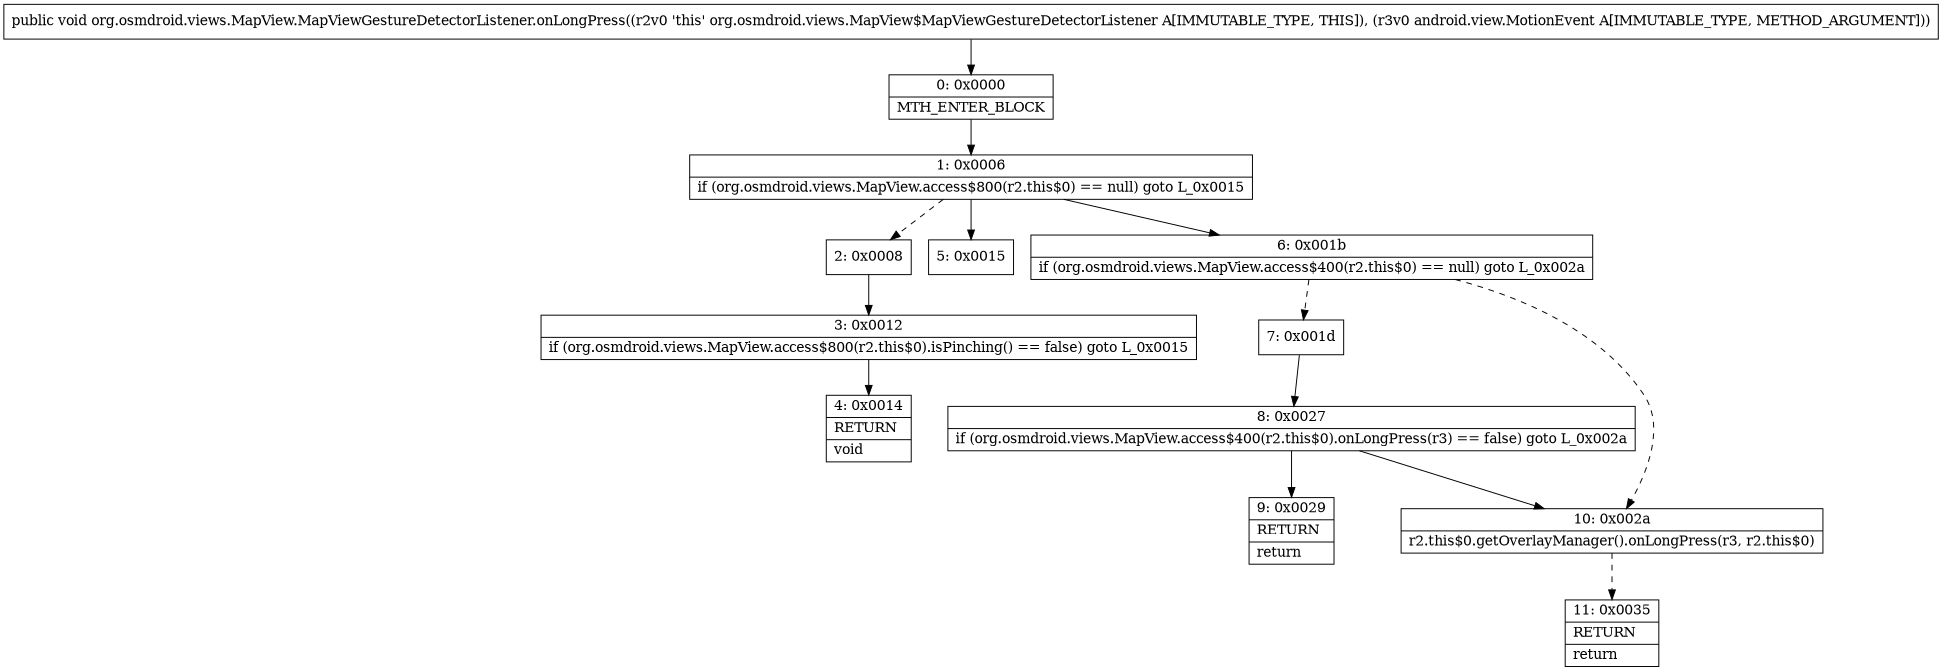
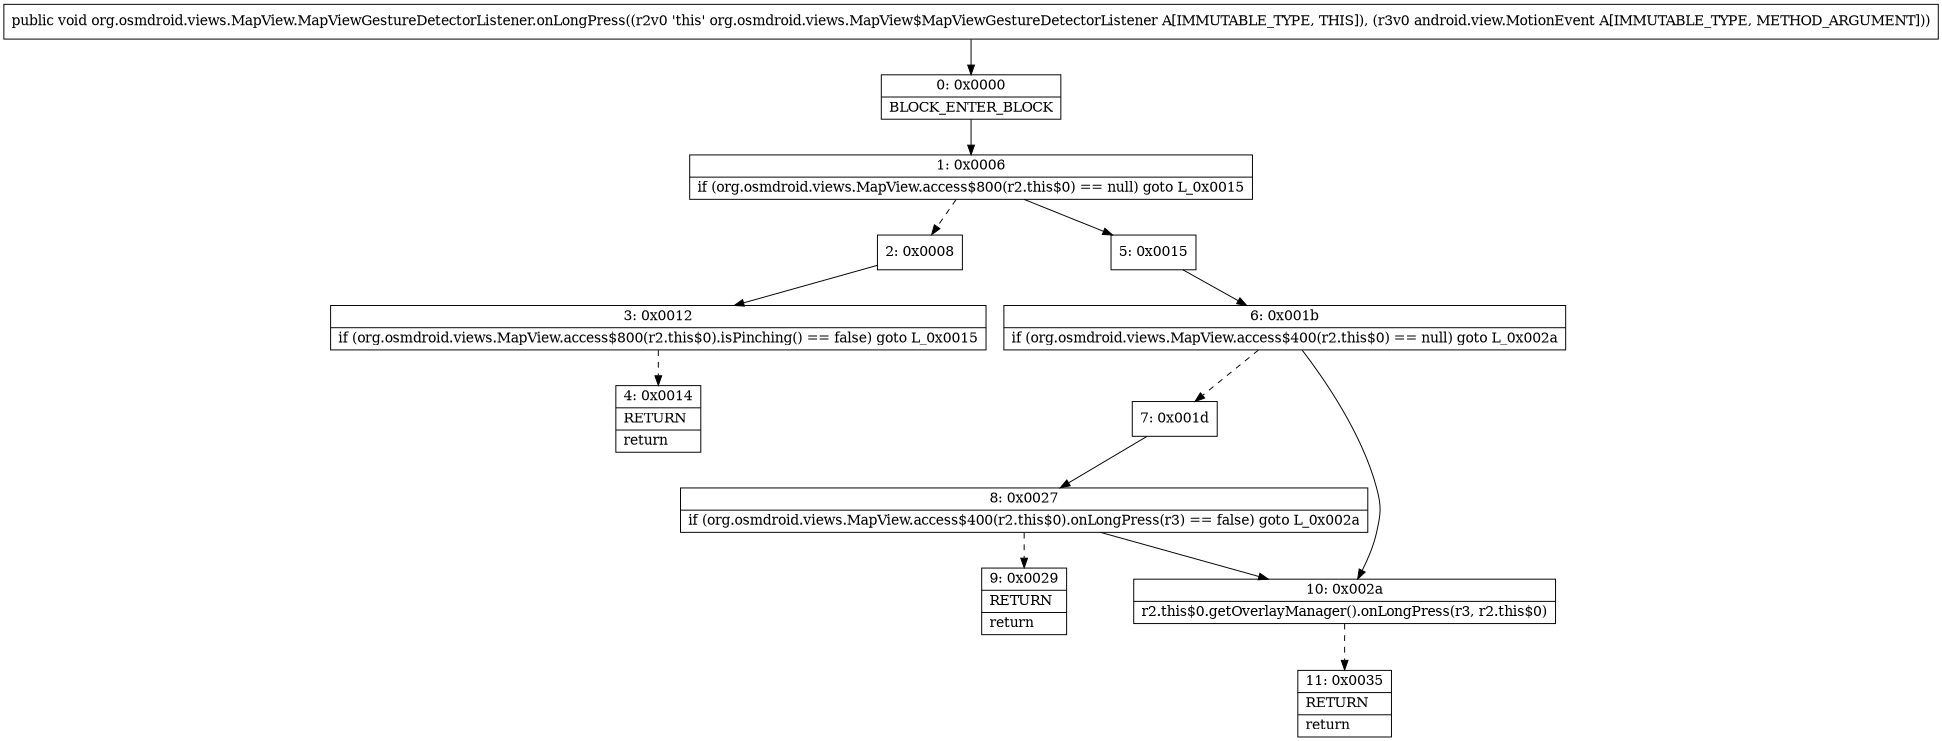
(971, 108) -> (971, 108)
(1137, 216) -> (1211, 285)
(1606, 352) -> (1365, 454)
(869, 373) -> (658, 363)
(849, 450) -> (646, 441)
(1292, 469) -> (1024, 545)
